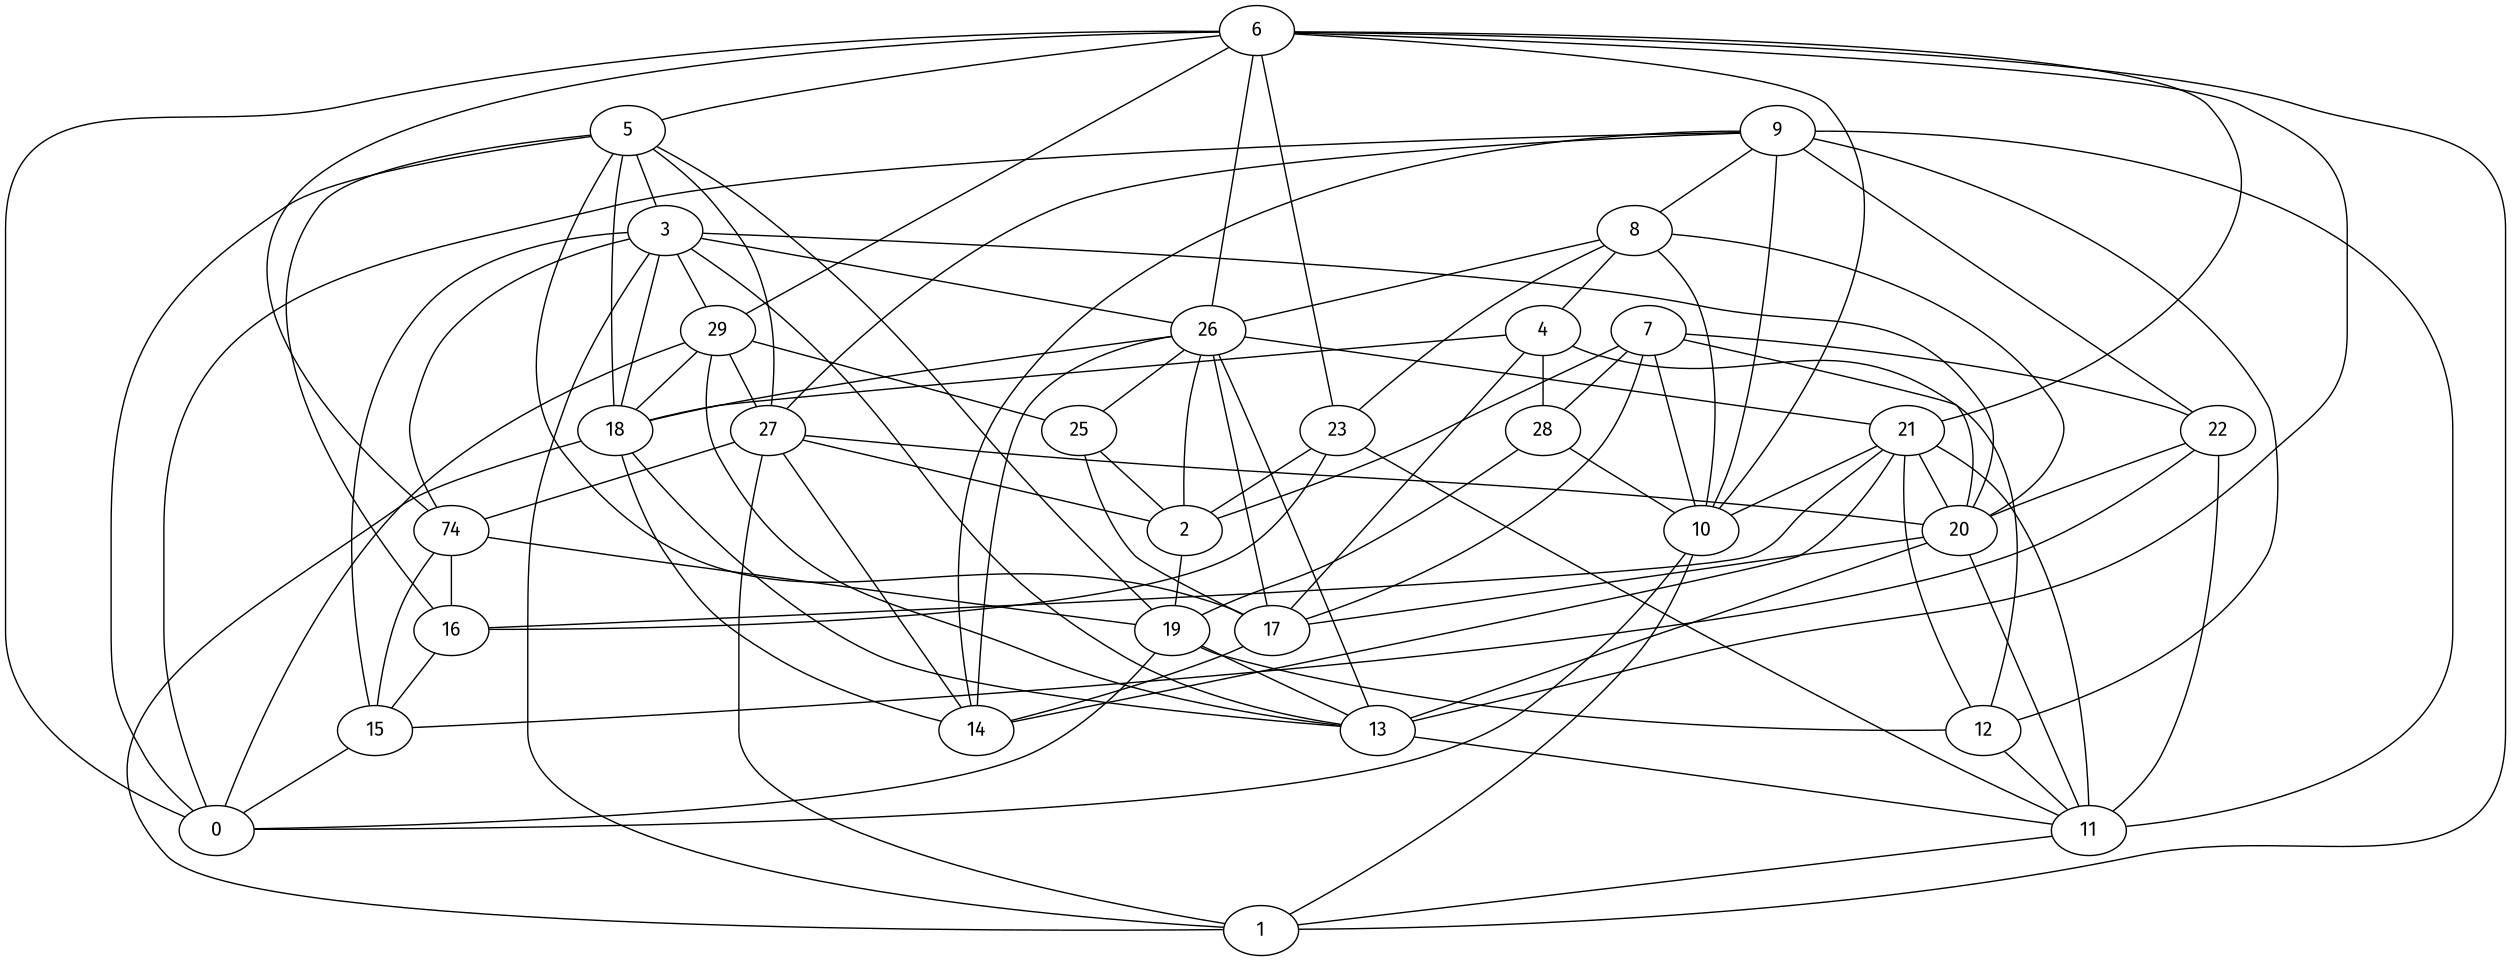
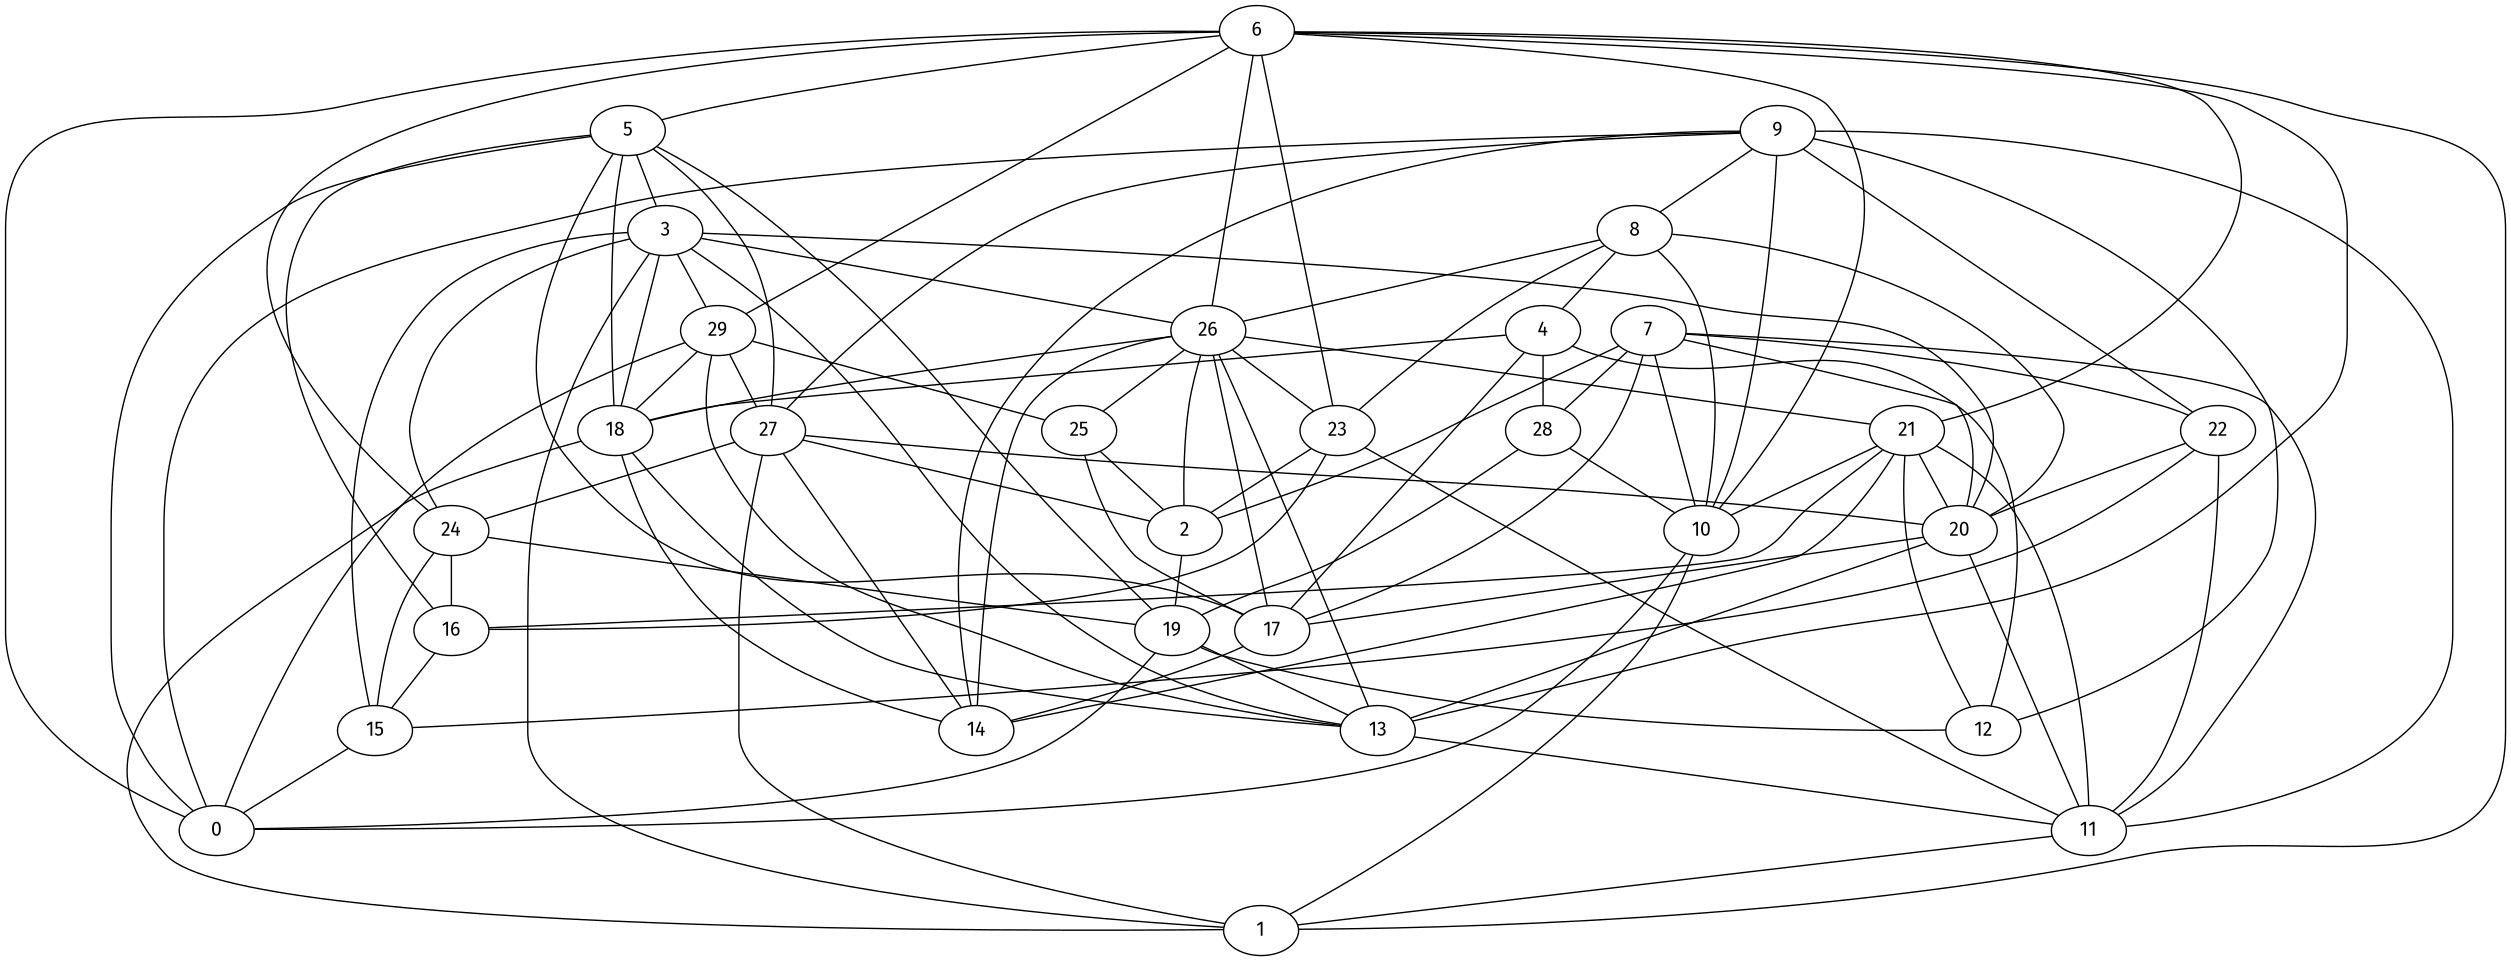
none -> (1273, 381)
(451, 531) -> (451, 531)
(2036, 781) -> (2223, 387)
